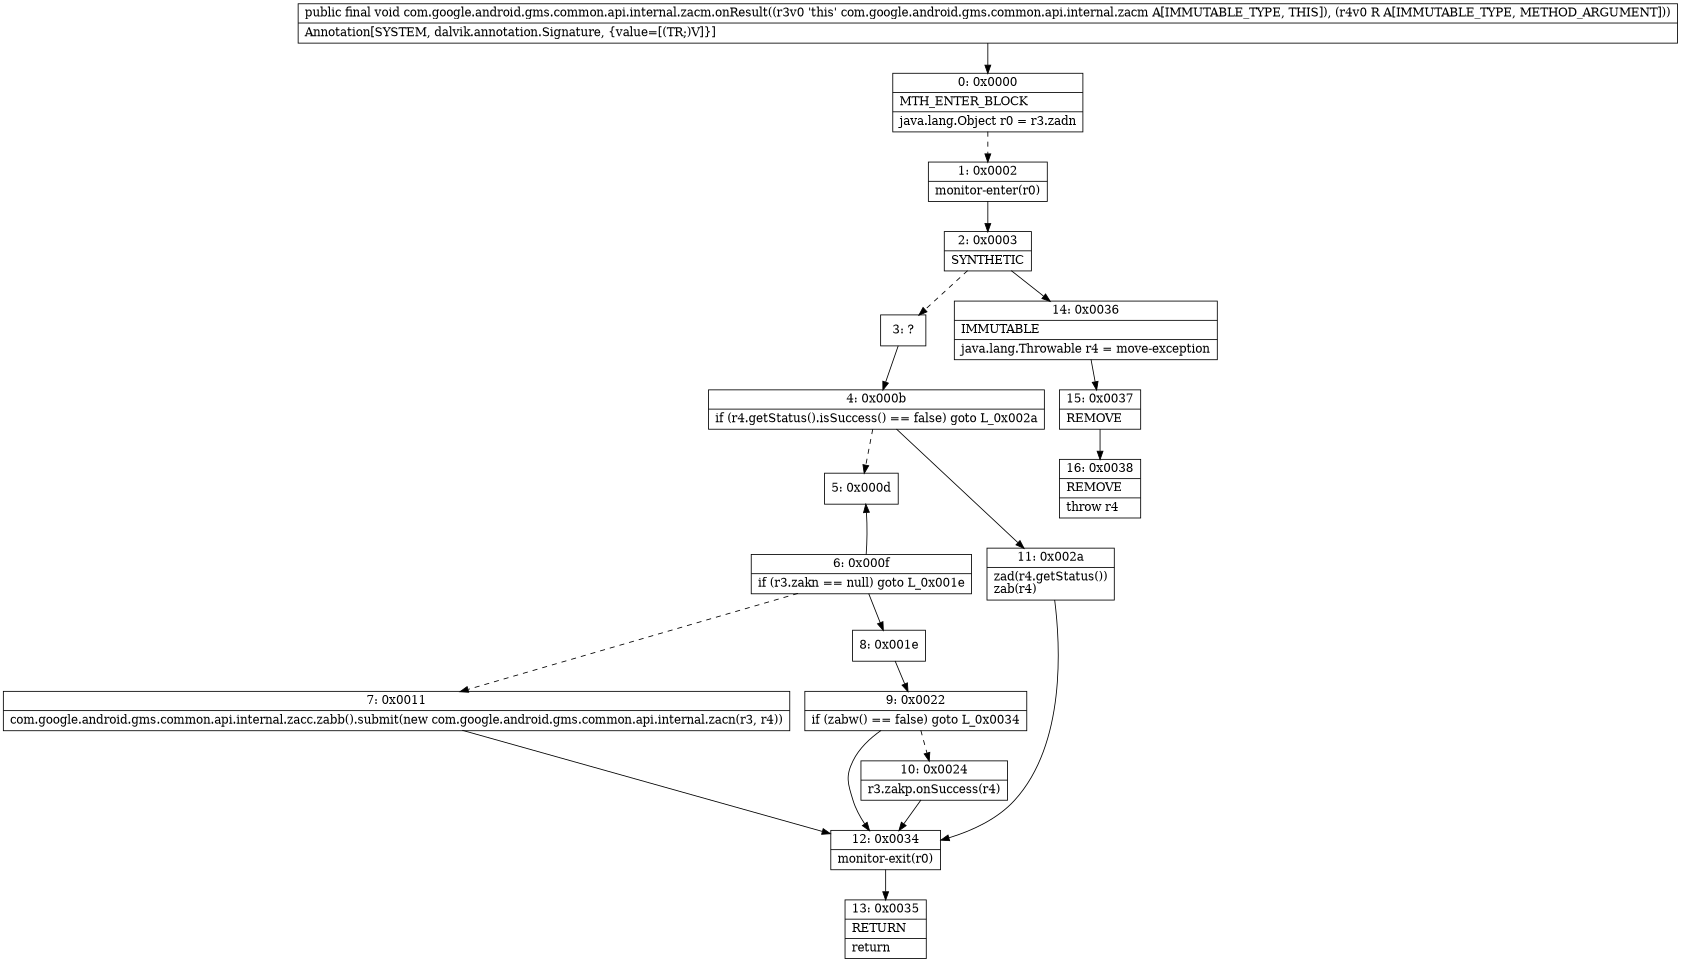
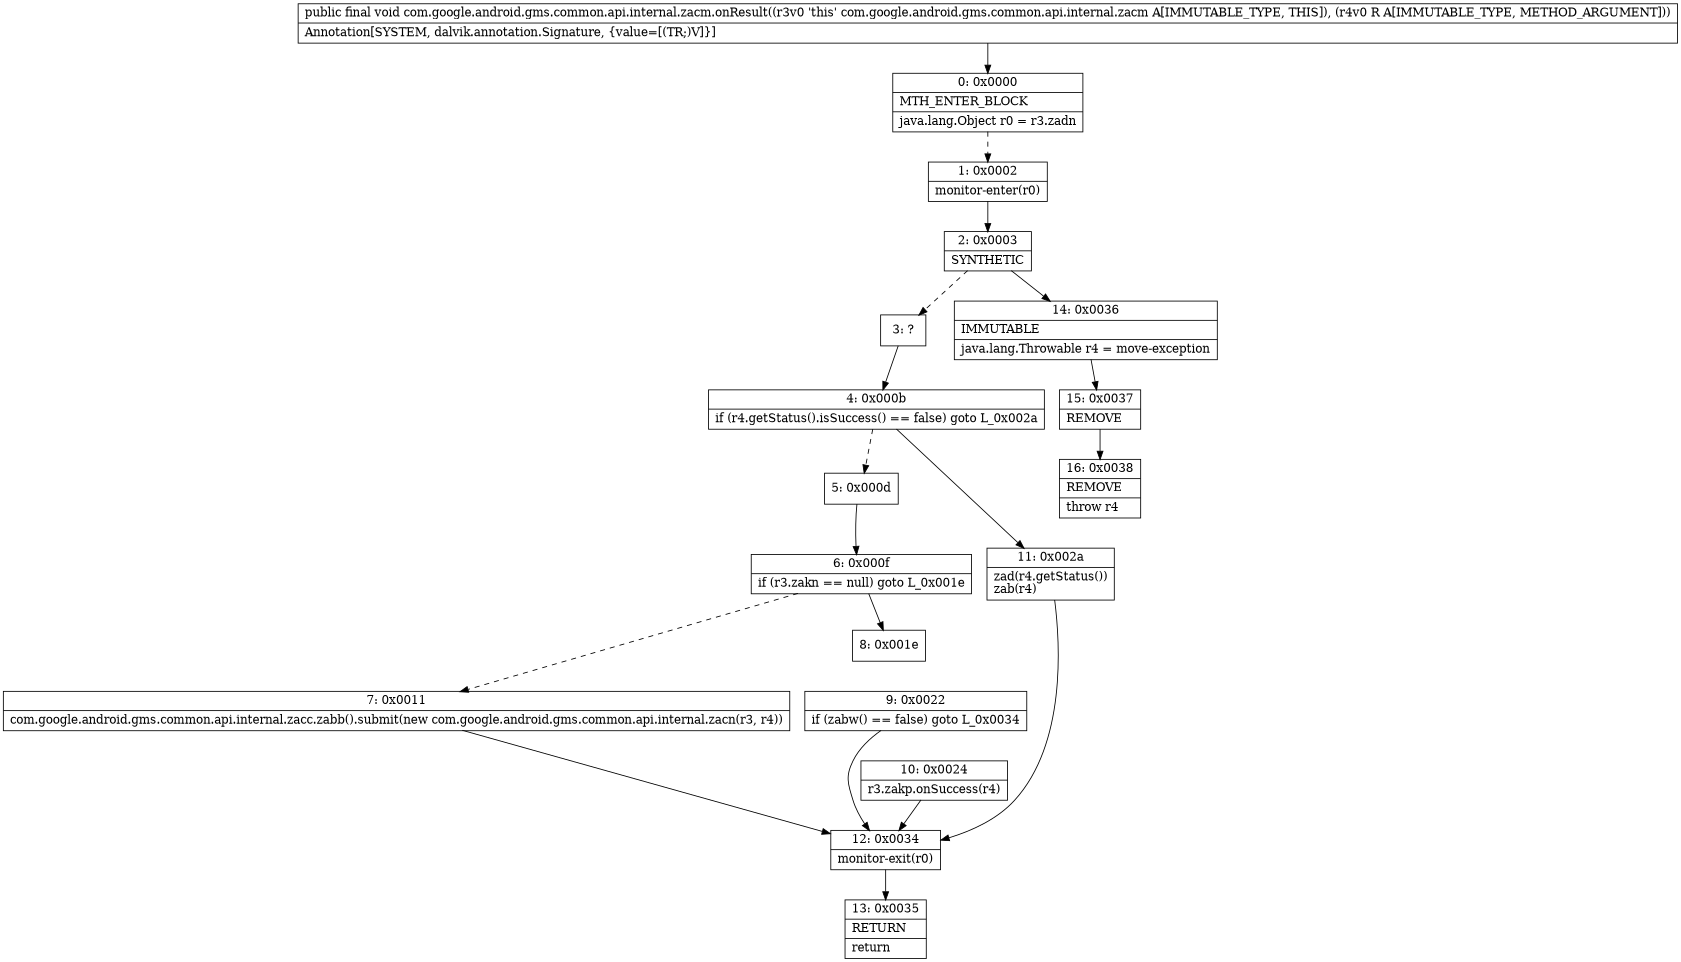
(867, 534) -> (856, 525)
(900, 672) -> none
(924, 742) -> none
